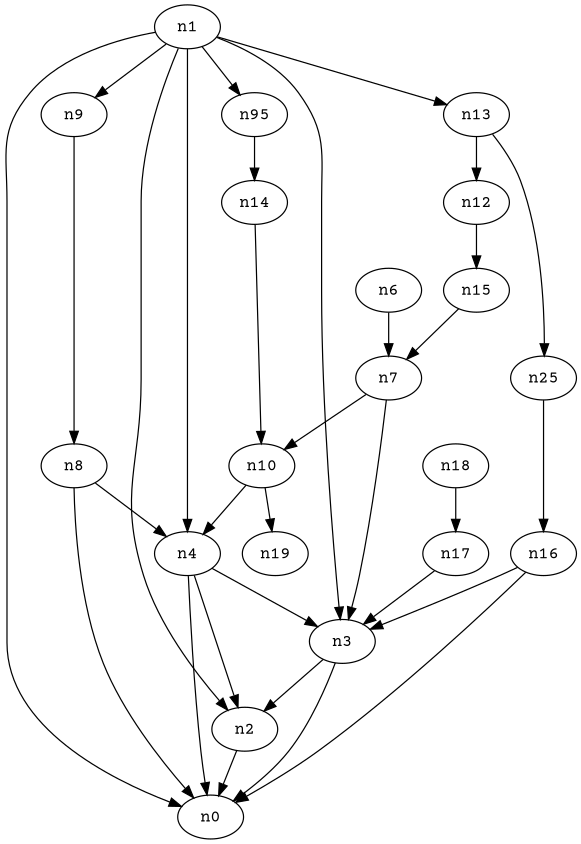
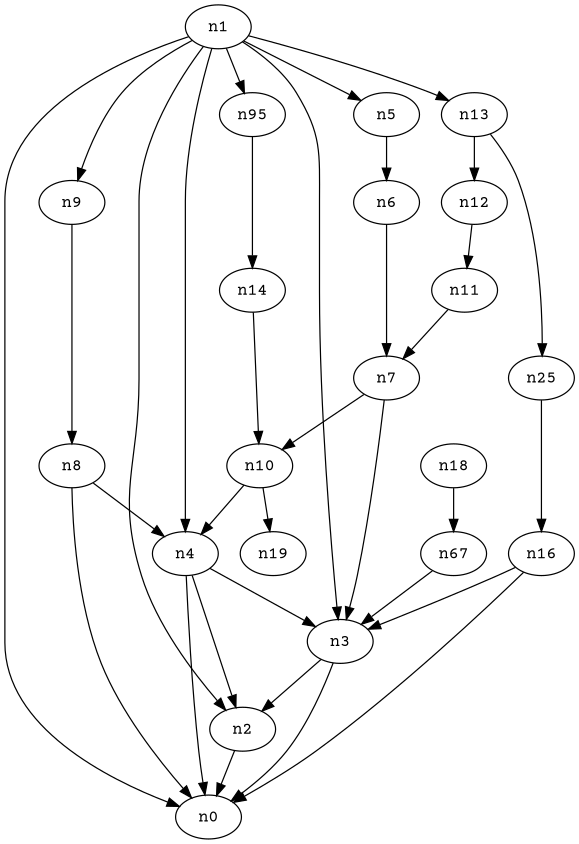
none -> (387, 115)
(476, 290) -> (465, 290)
(456, 554) -> (454, 554)
